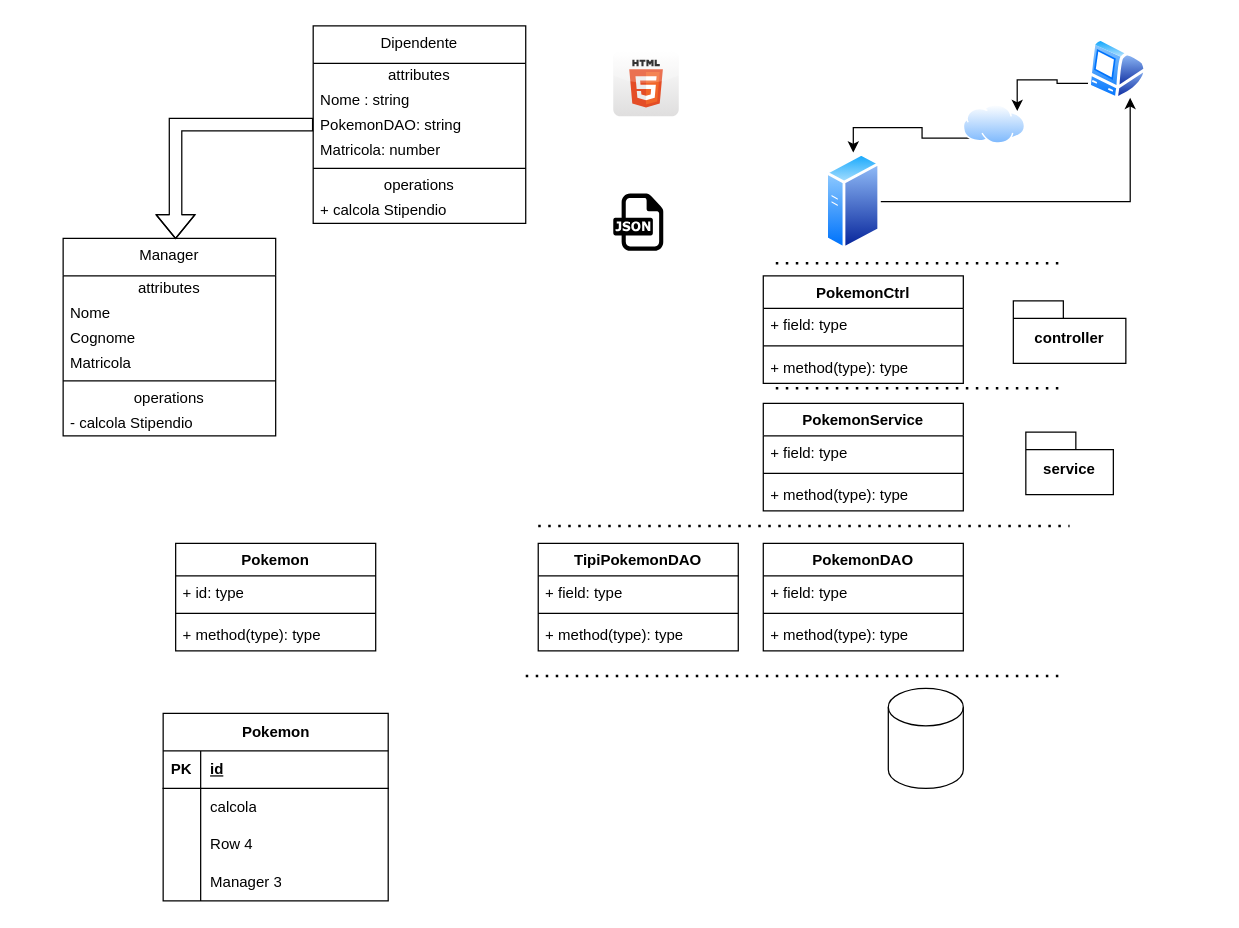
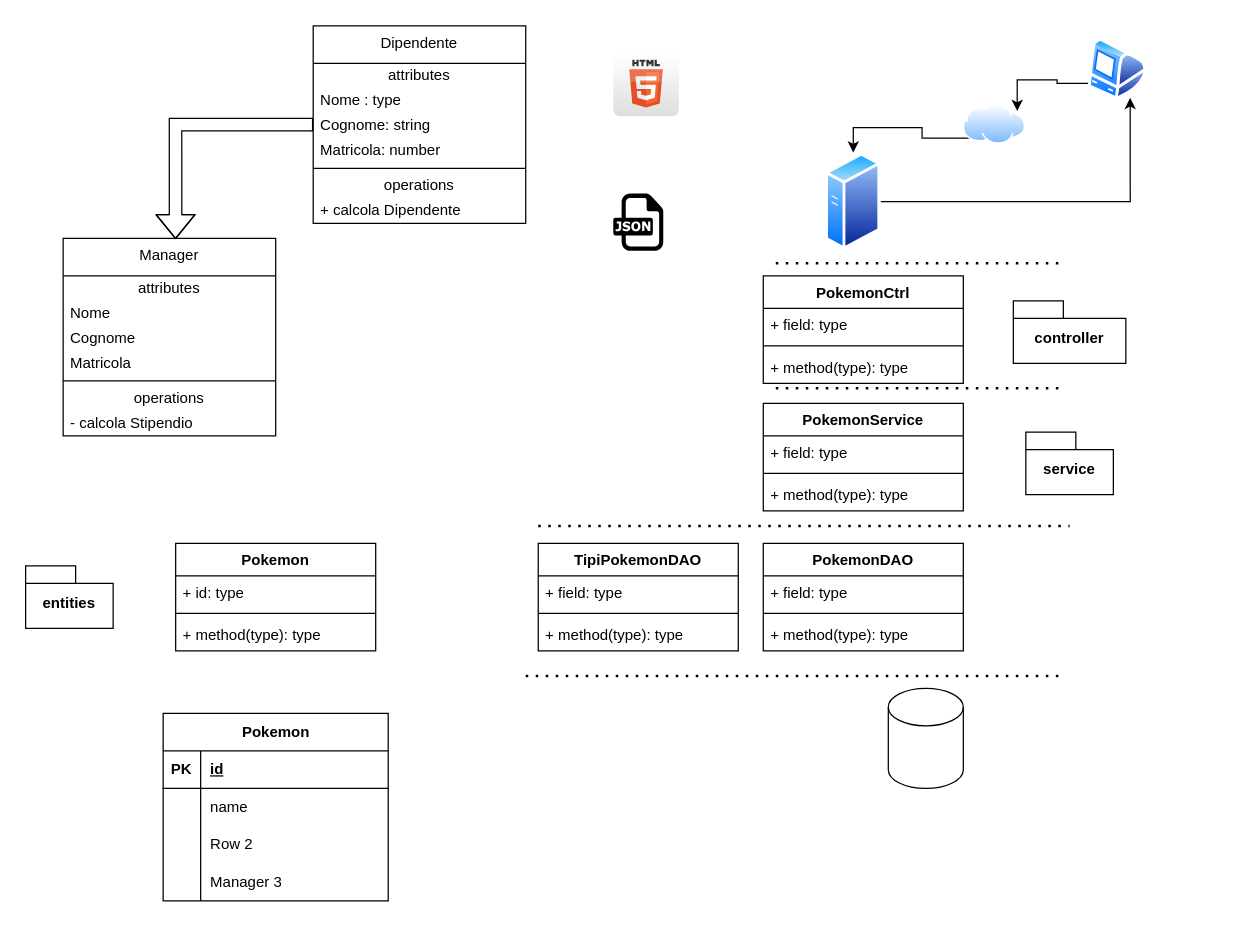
(367, 101) -> (361, 101)
(390, 126) -> (378, 126)
(389, 211) -> (395, 211)
none -> (69, 597)
(236, 807) -> (227, 807)
(230, 844) -> (230, 844)
